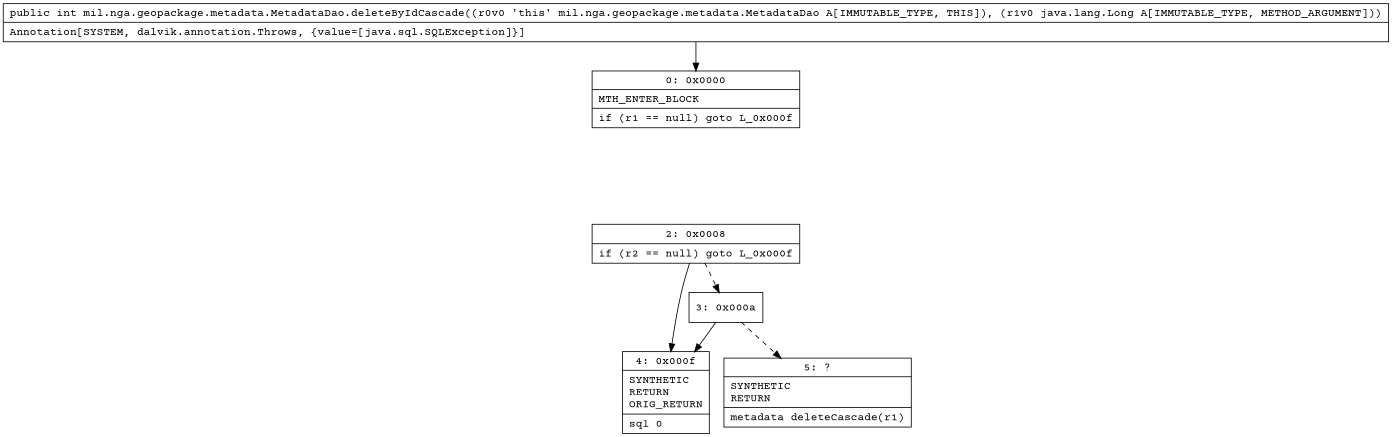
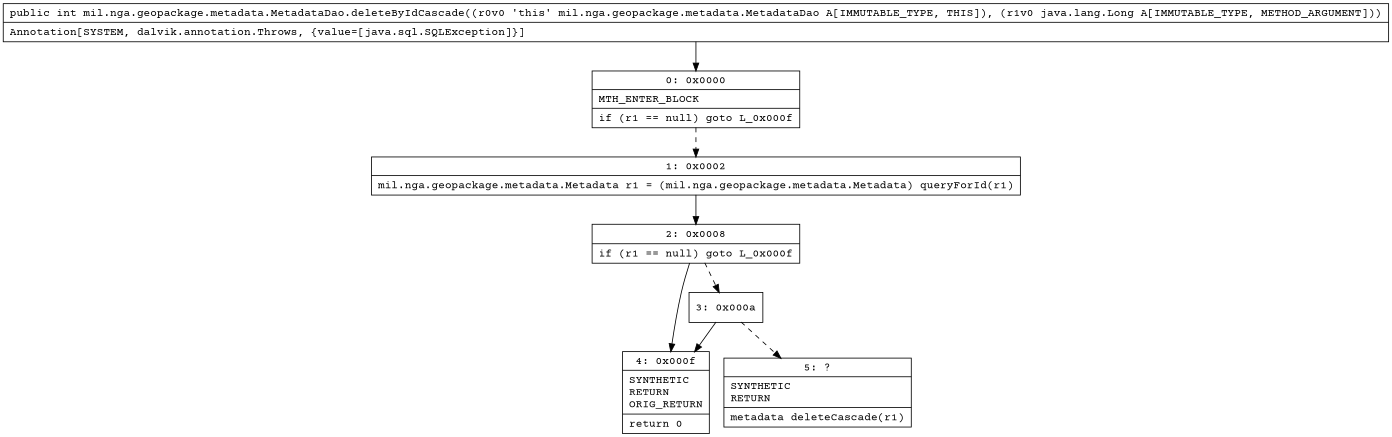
none -> (696, 176)
(696, 253) -> (696, 253)
(646, 423) -> (656, 423)
